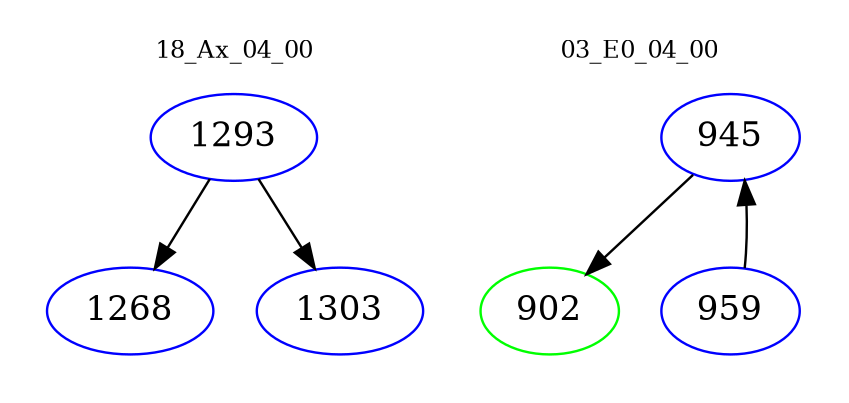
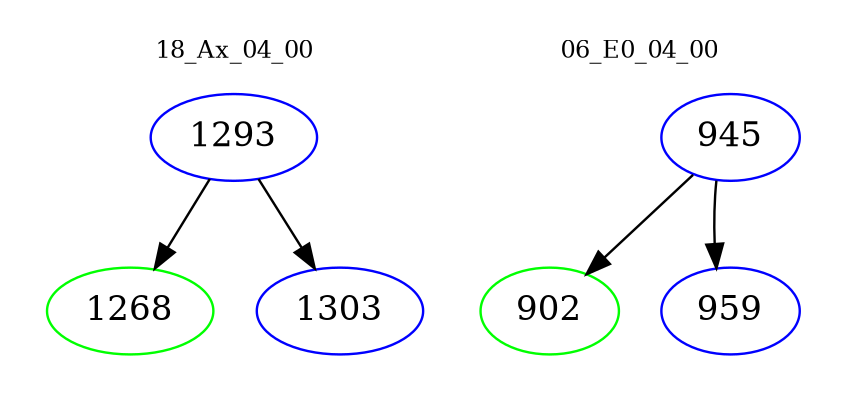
(640, 52) -> (640, 52)
(747, 237) -> (714, 212)
(130, 311) -> (130, 311)
